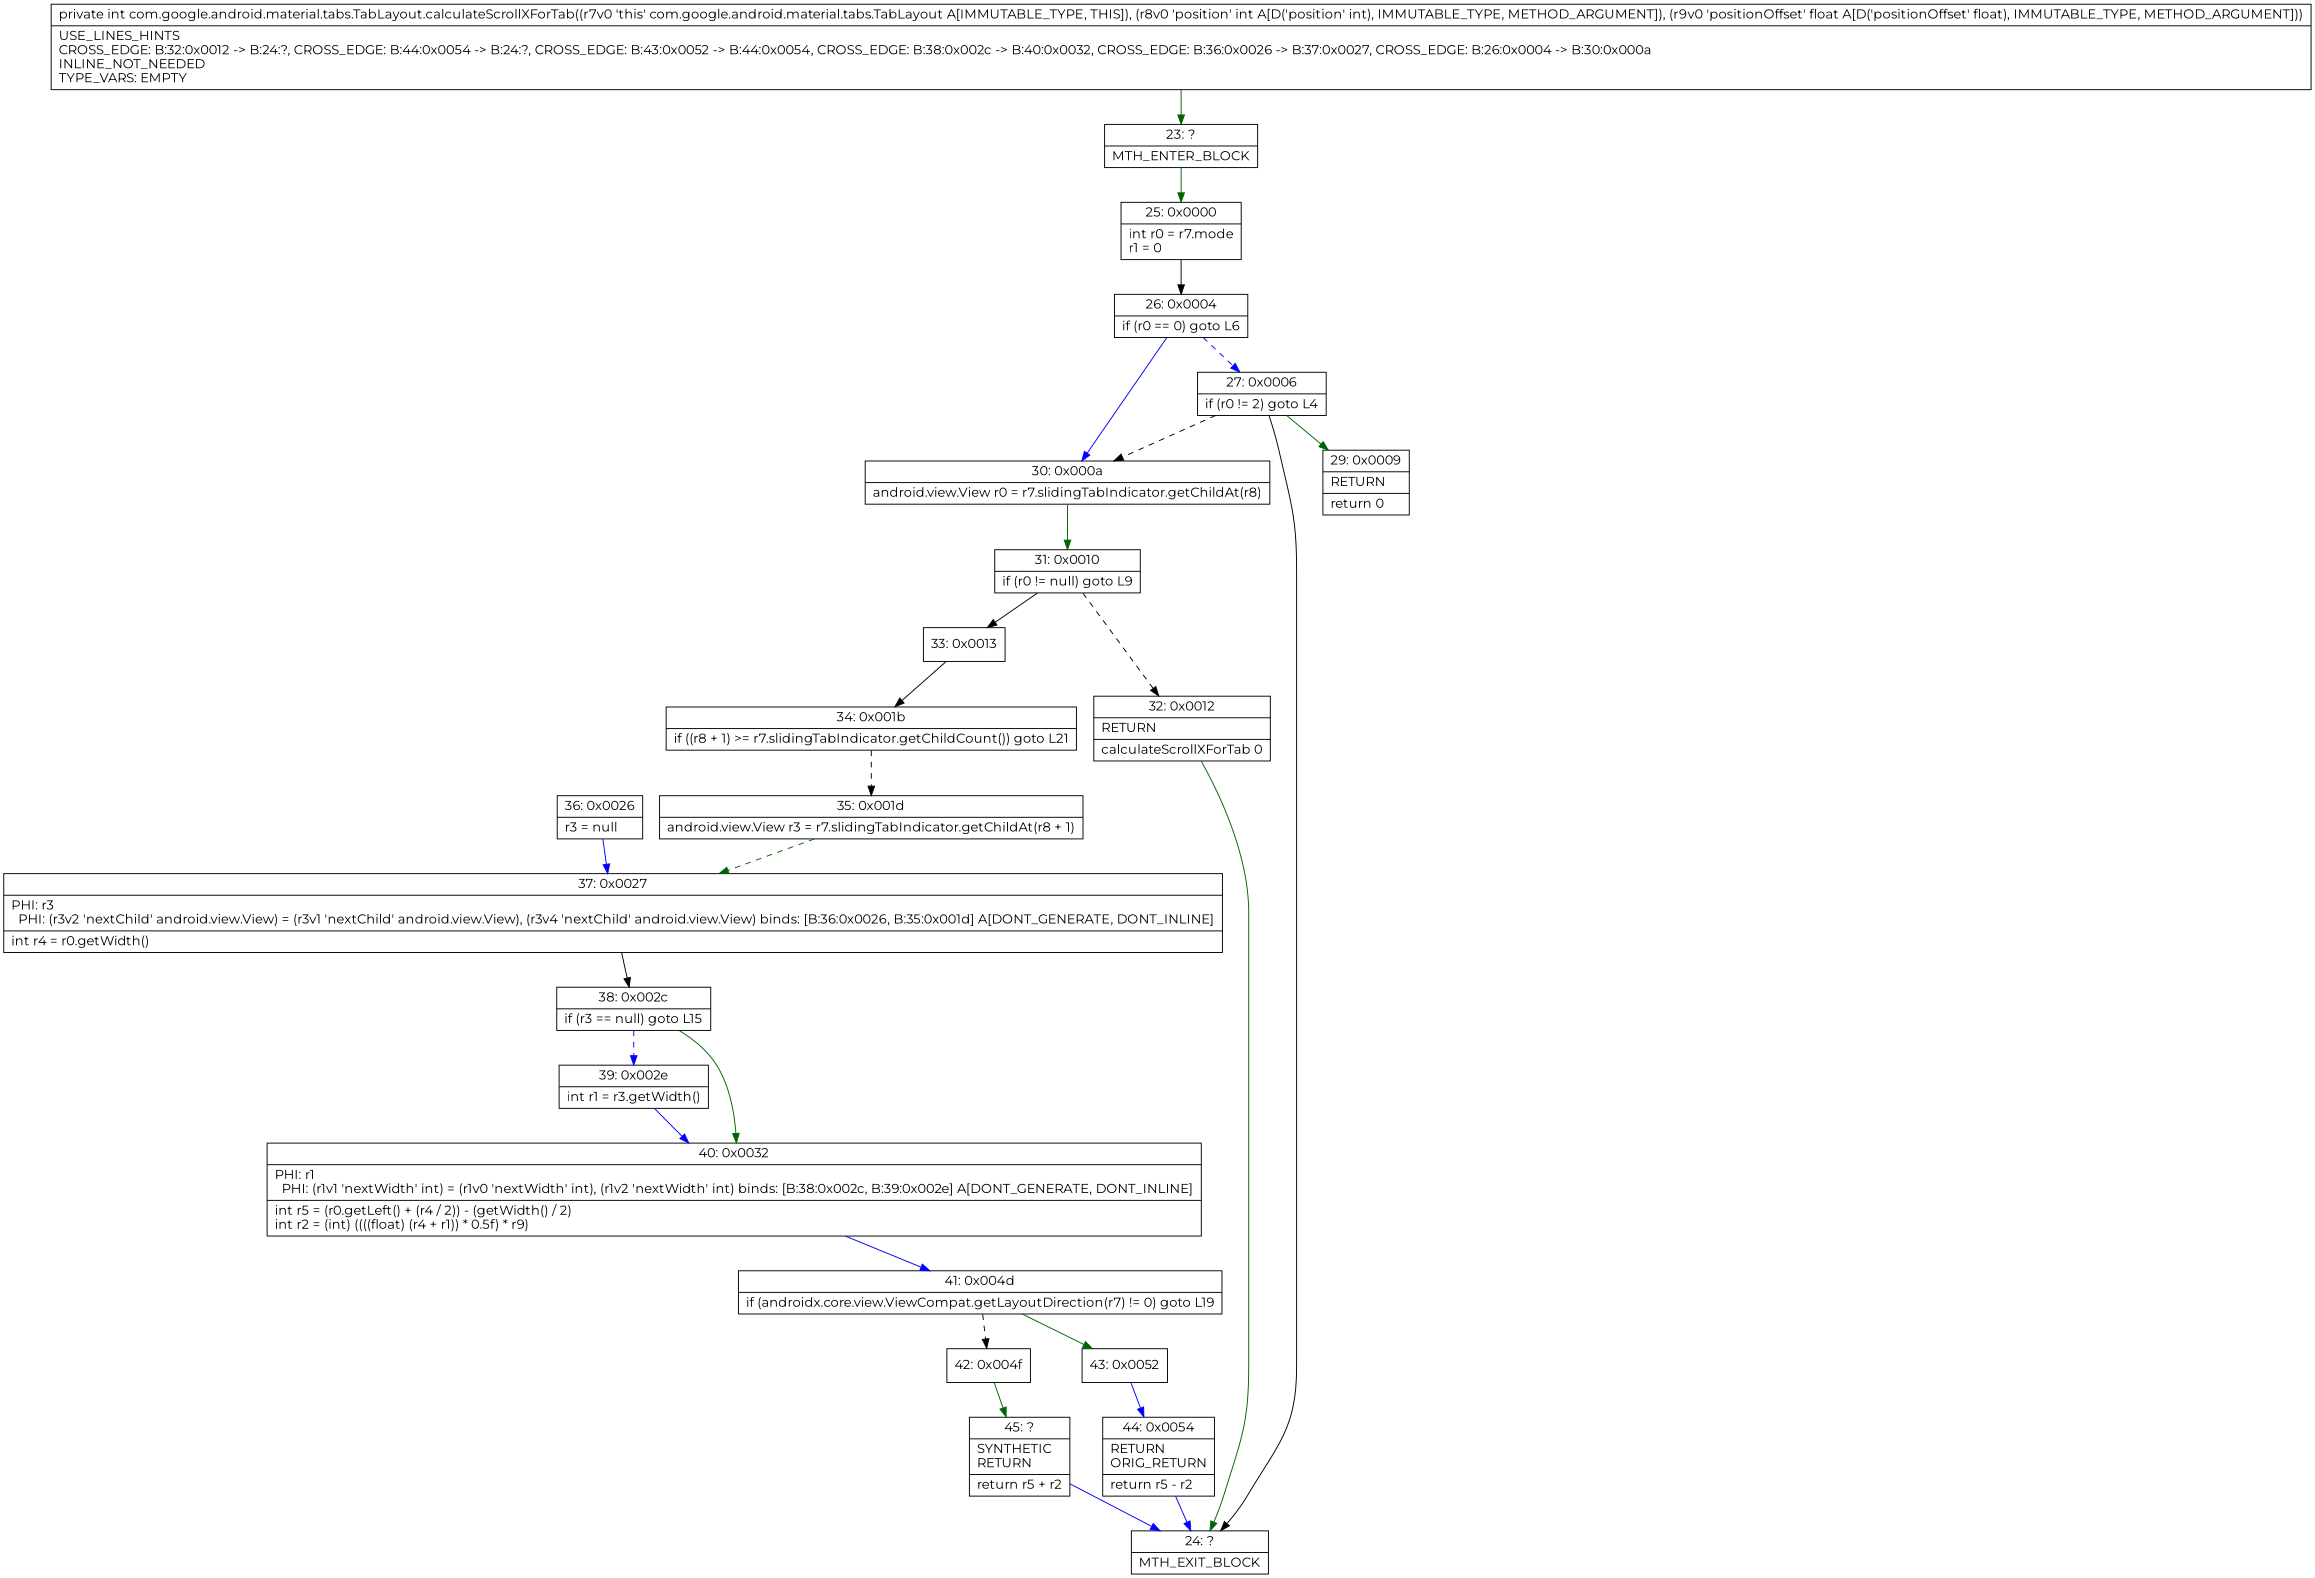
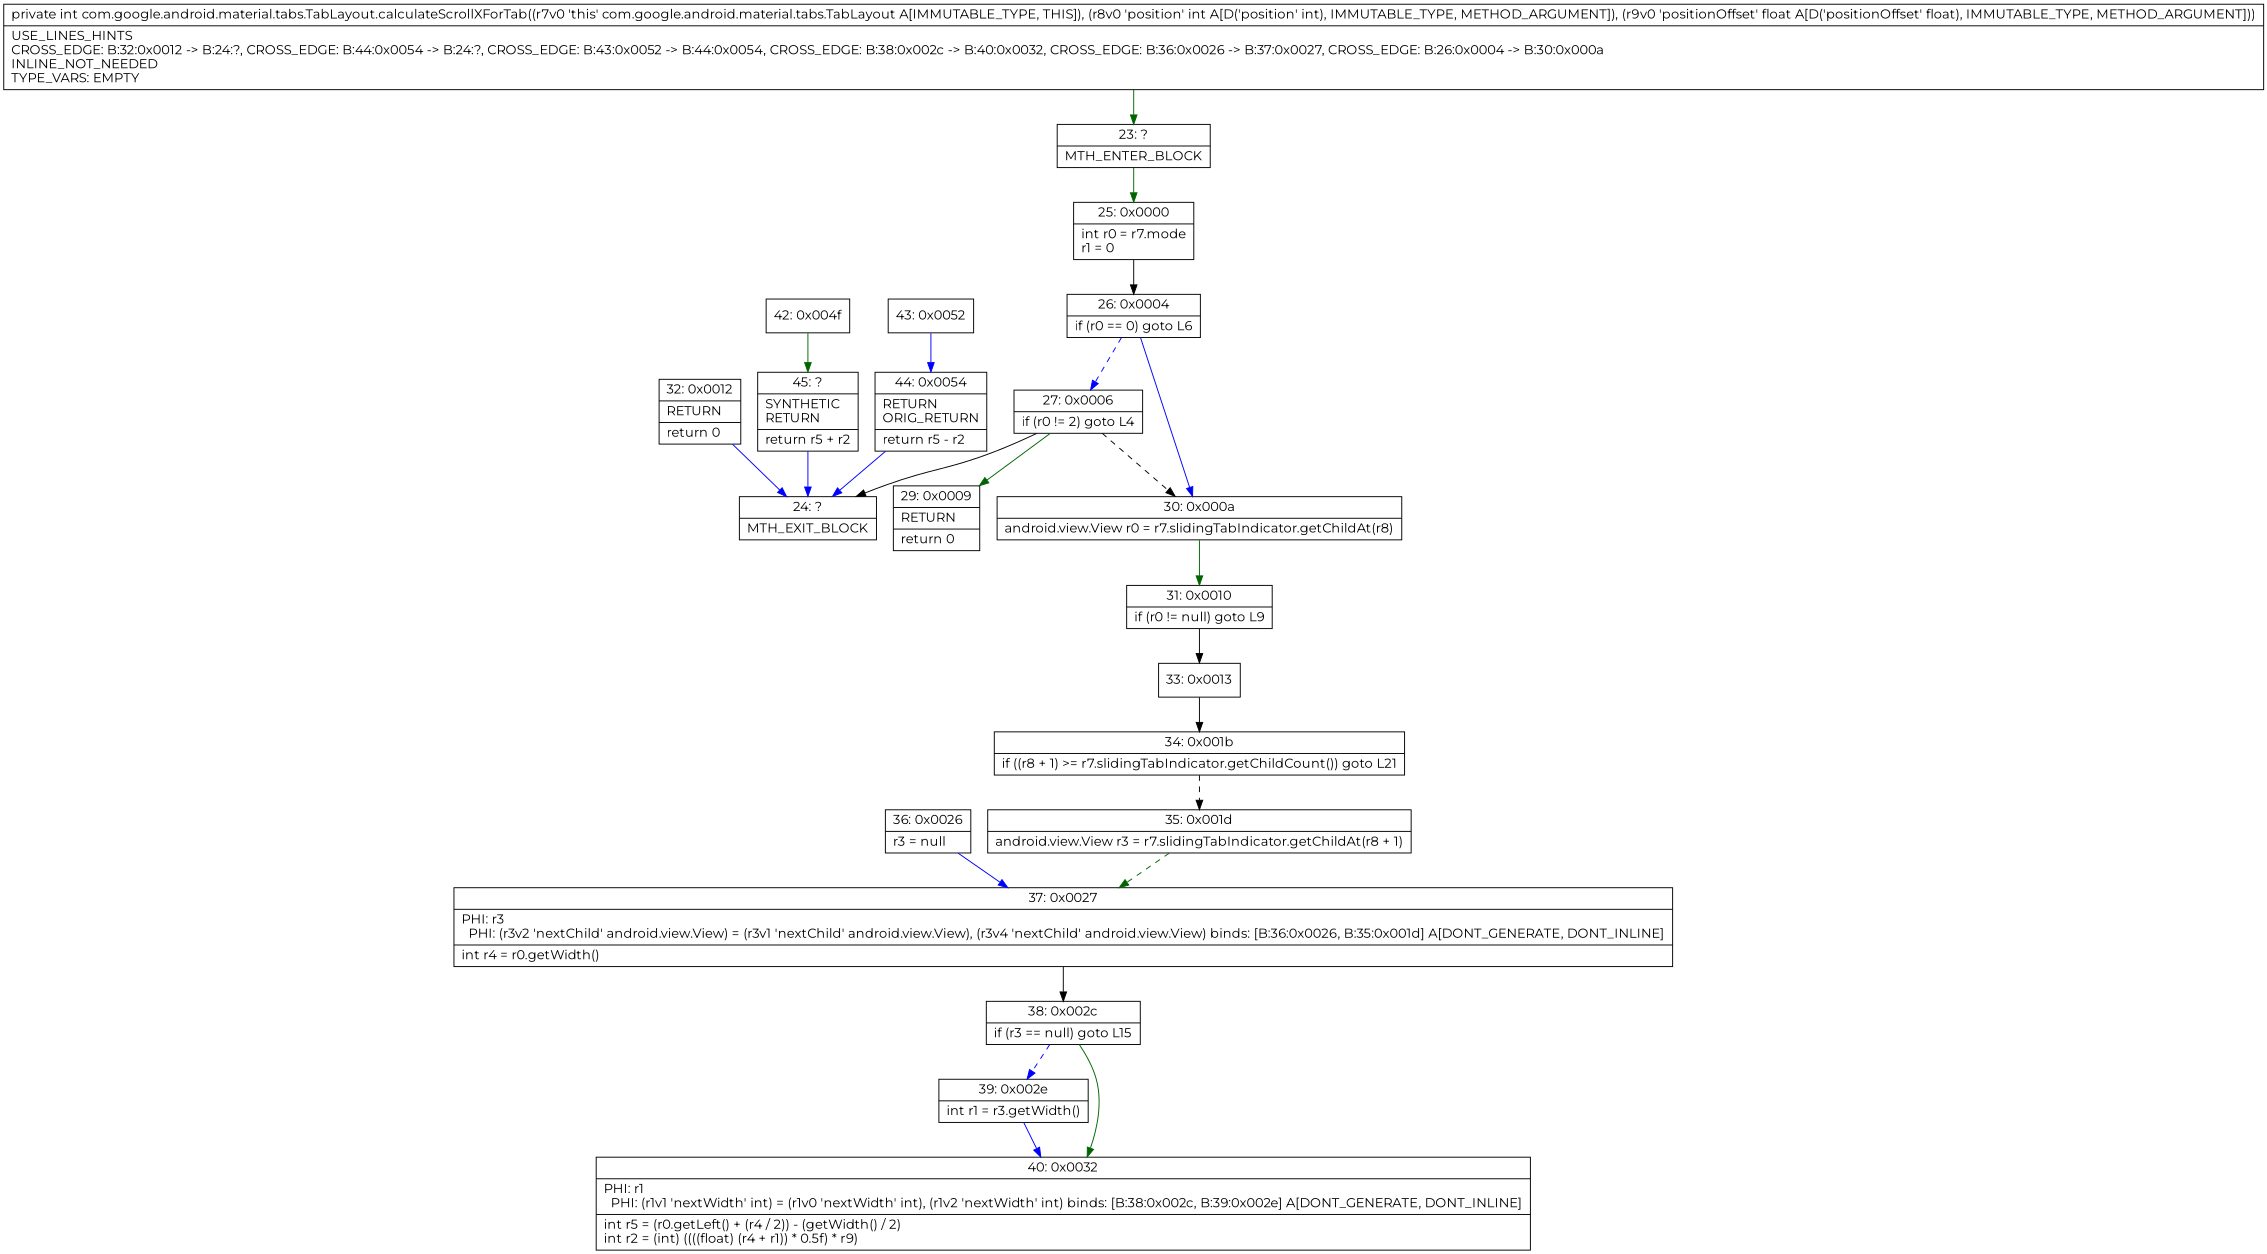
(1118, 641) -> none
(1182, 750) -> (694, 433)
(1249, 1140) -> (756, 467)
(980, 1292) -> none
